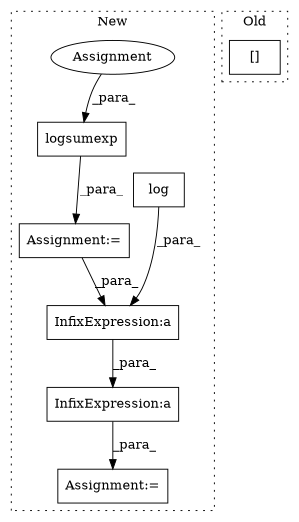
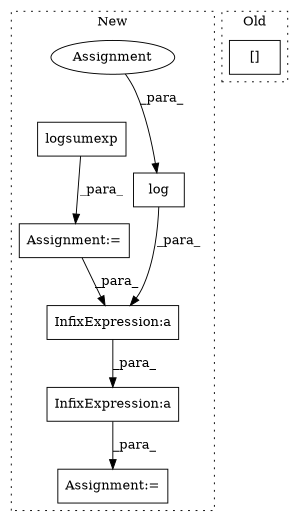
(92, 93) -> (145, 117)
